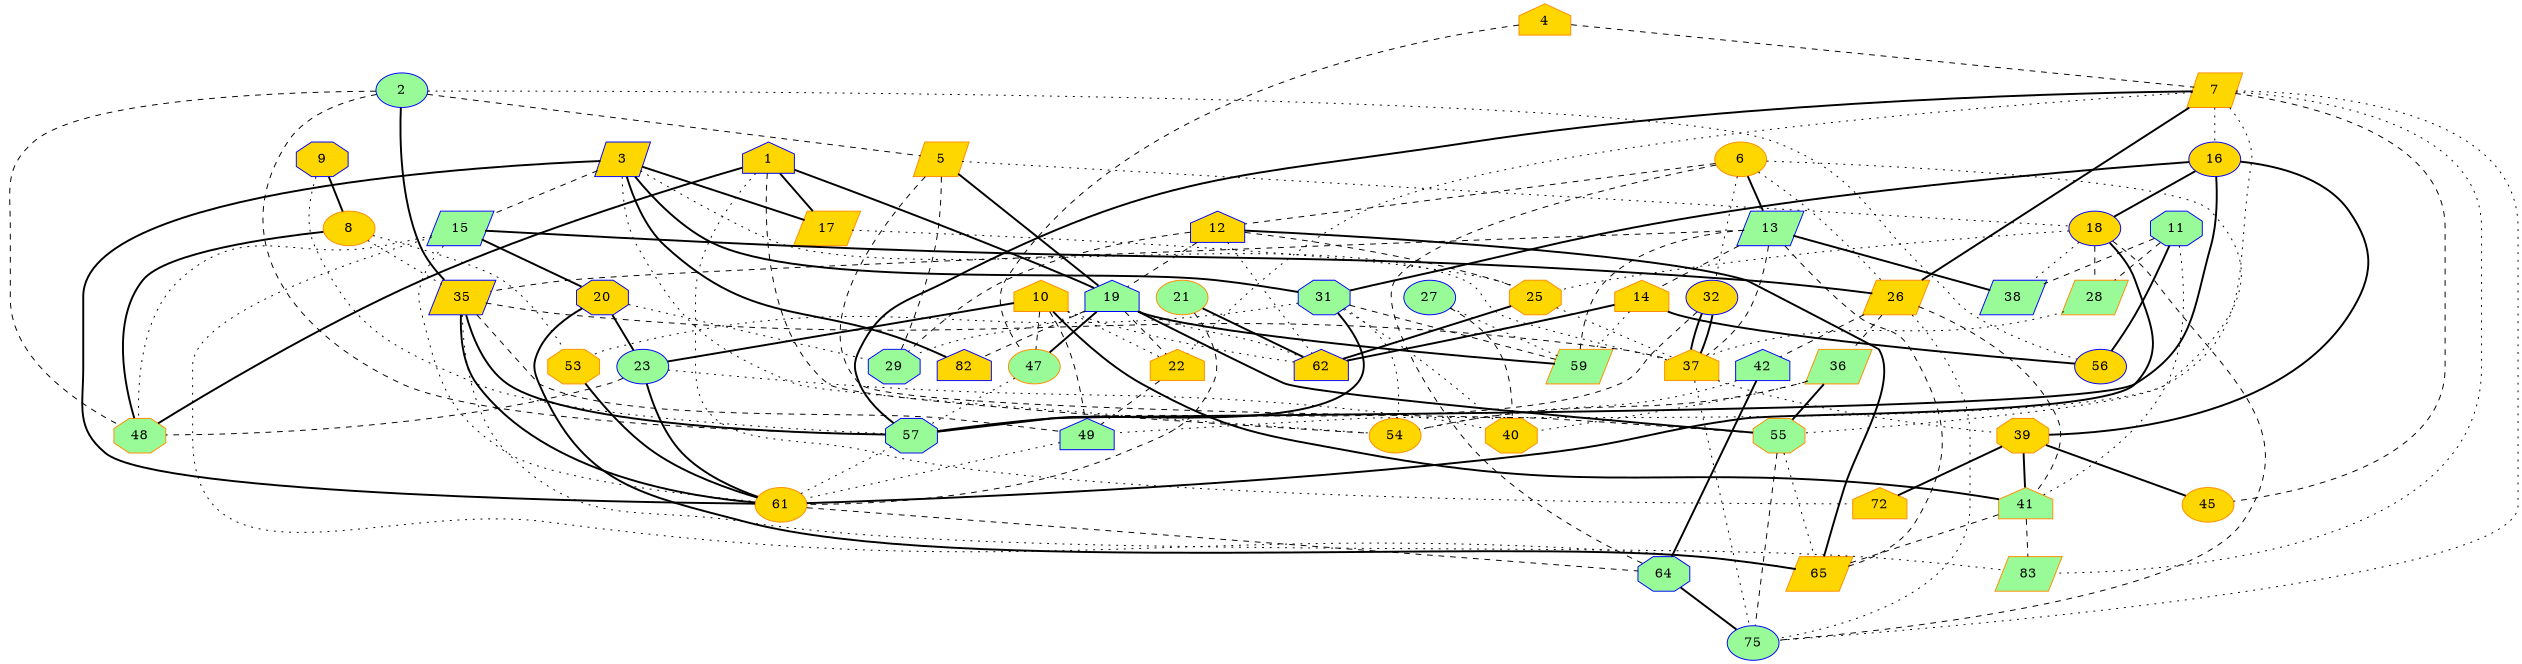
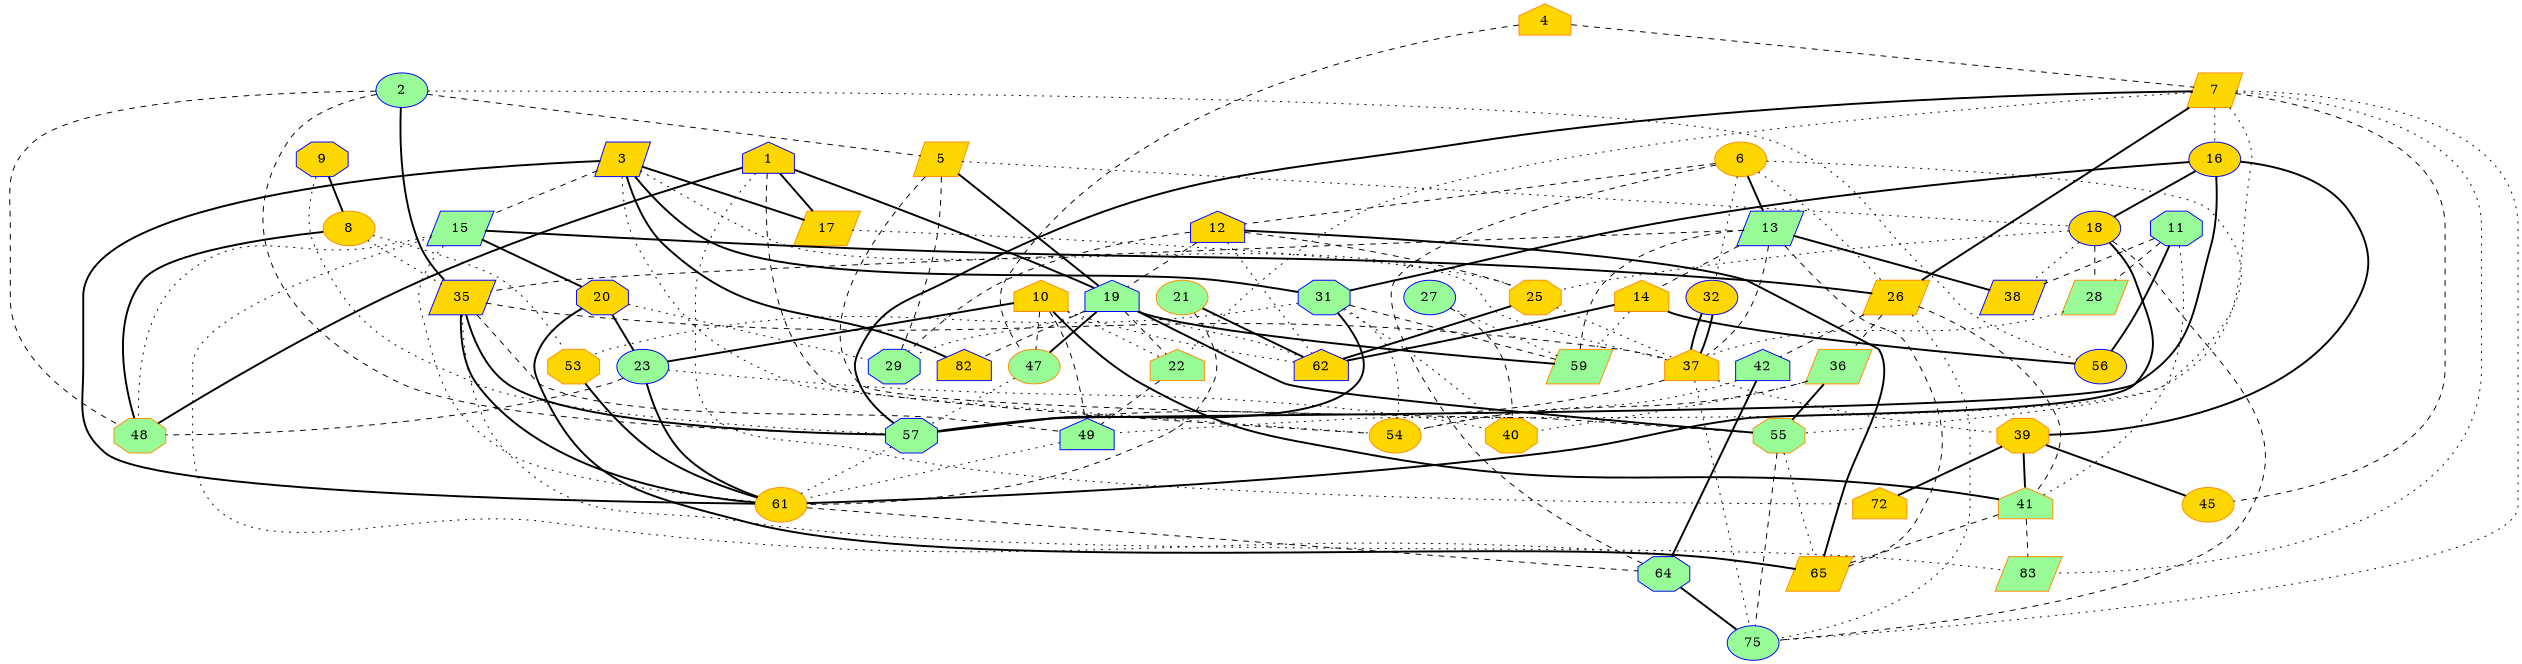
(2013, 298) -> (2013, 298)
(1177, 367) -> (1177, 367)
(1531, 405) -> (1302, 413)
